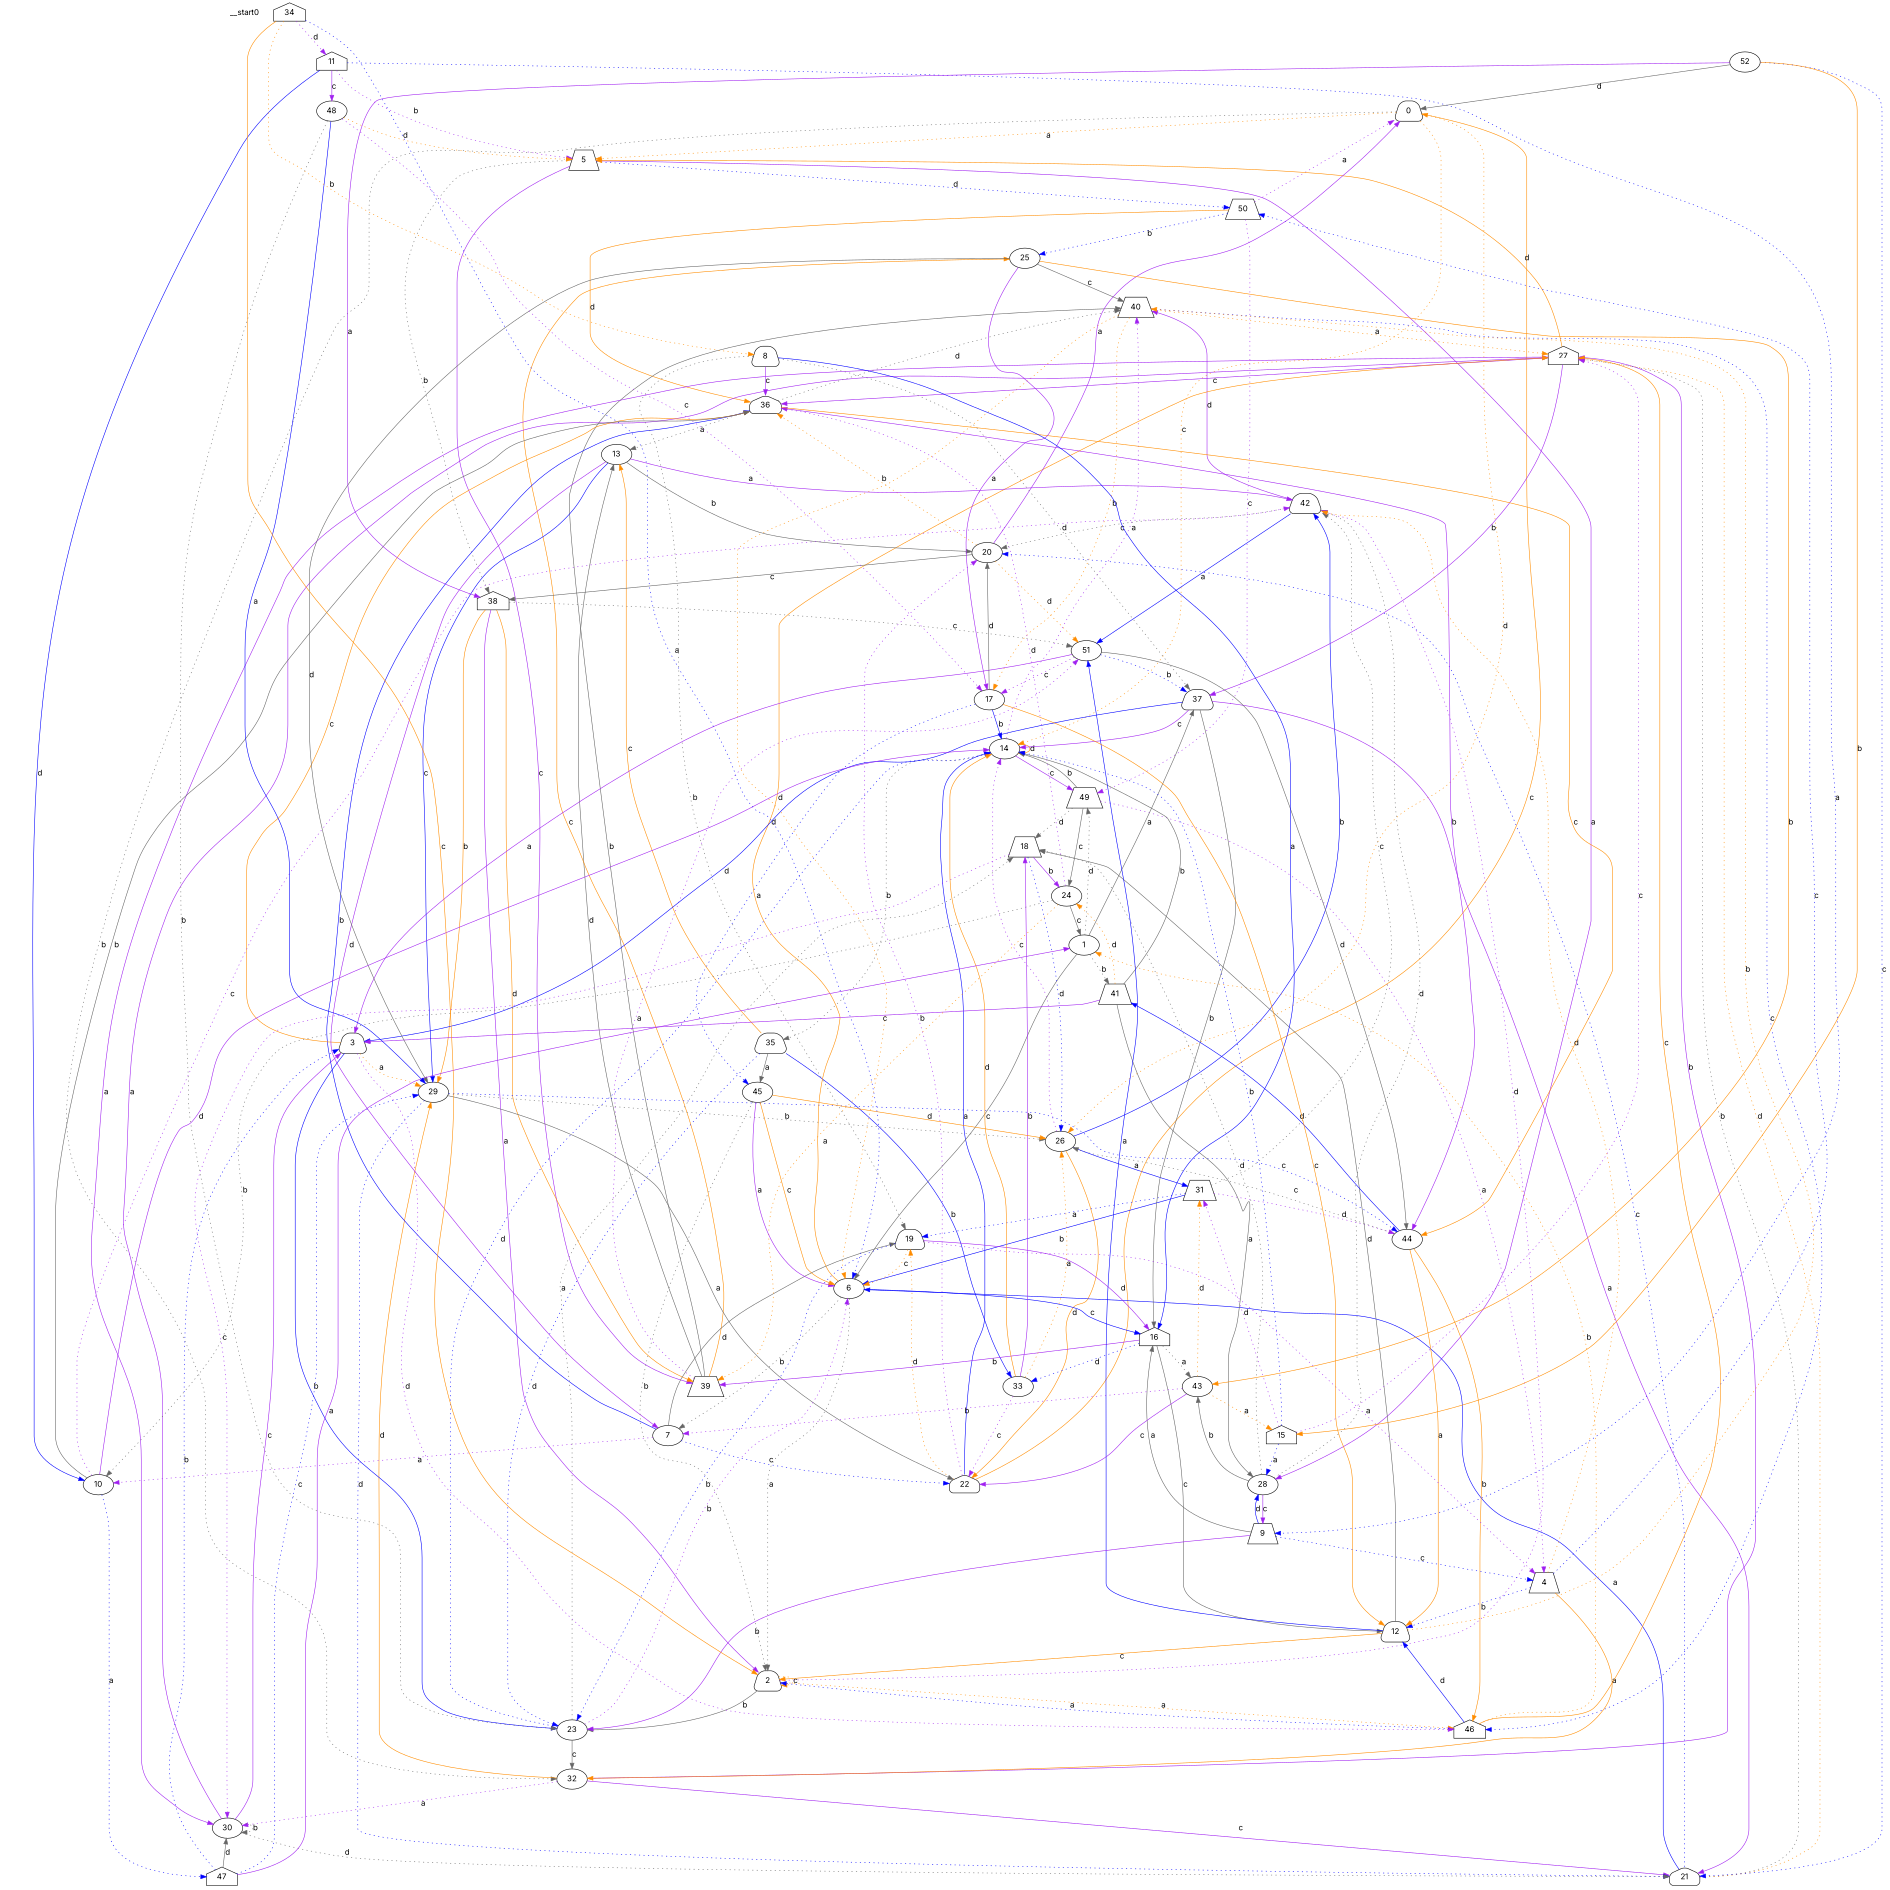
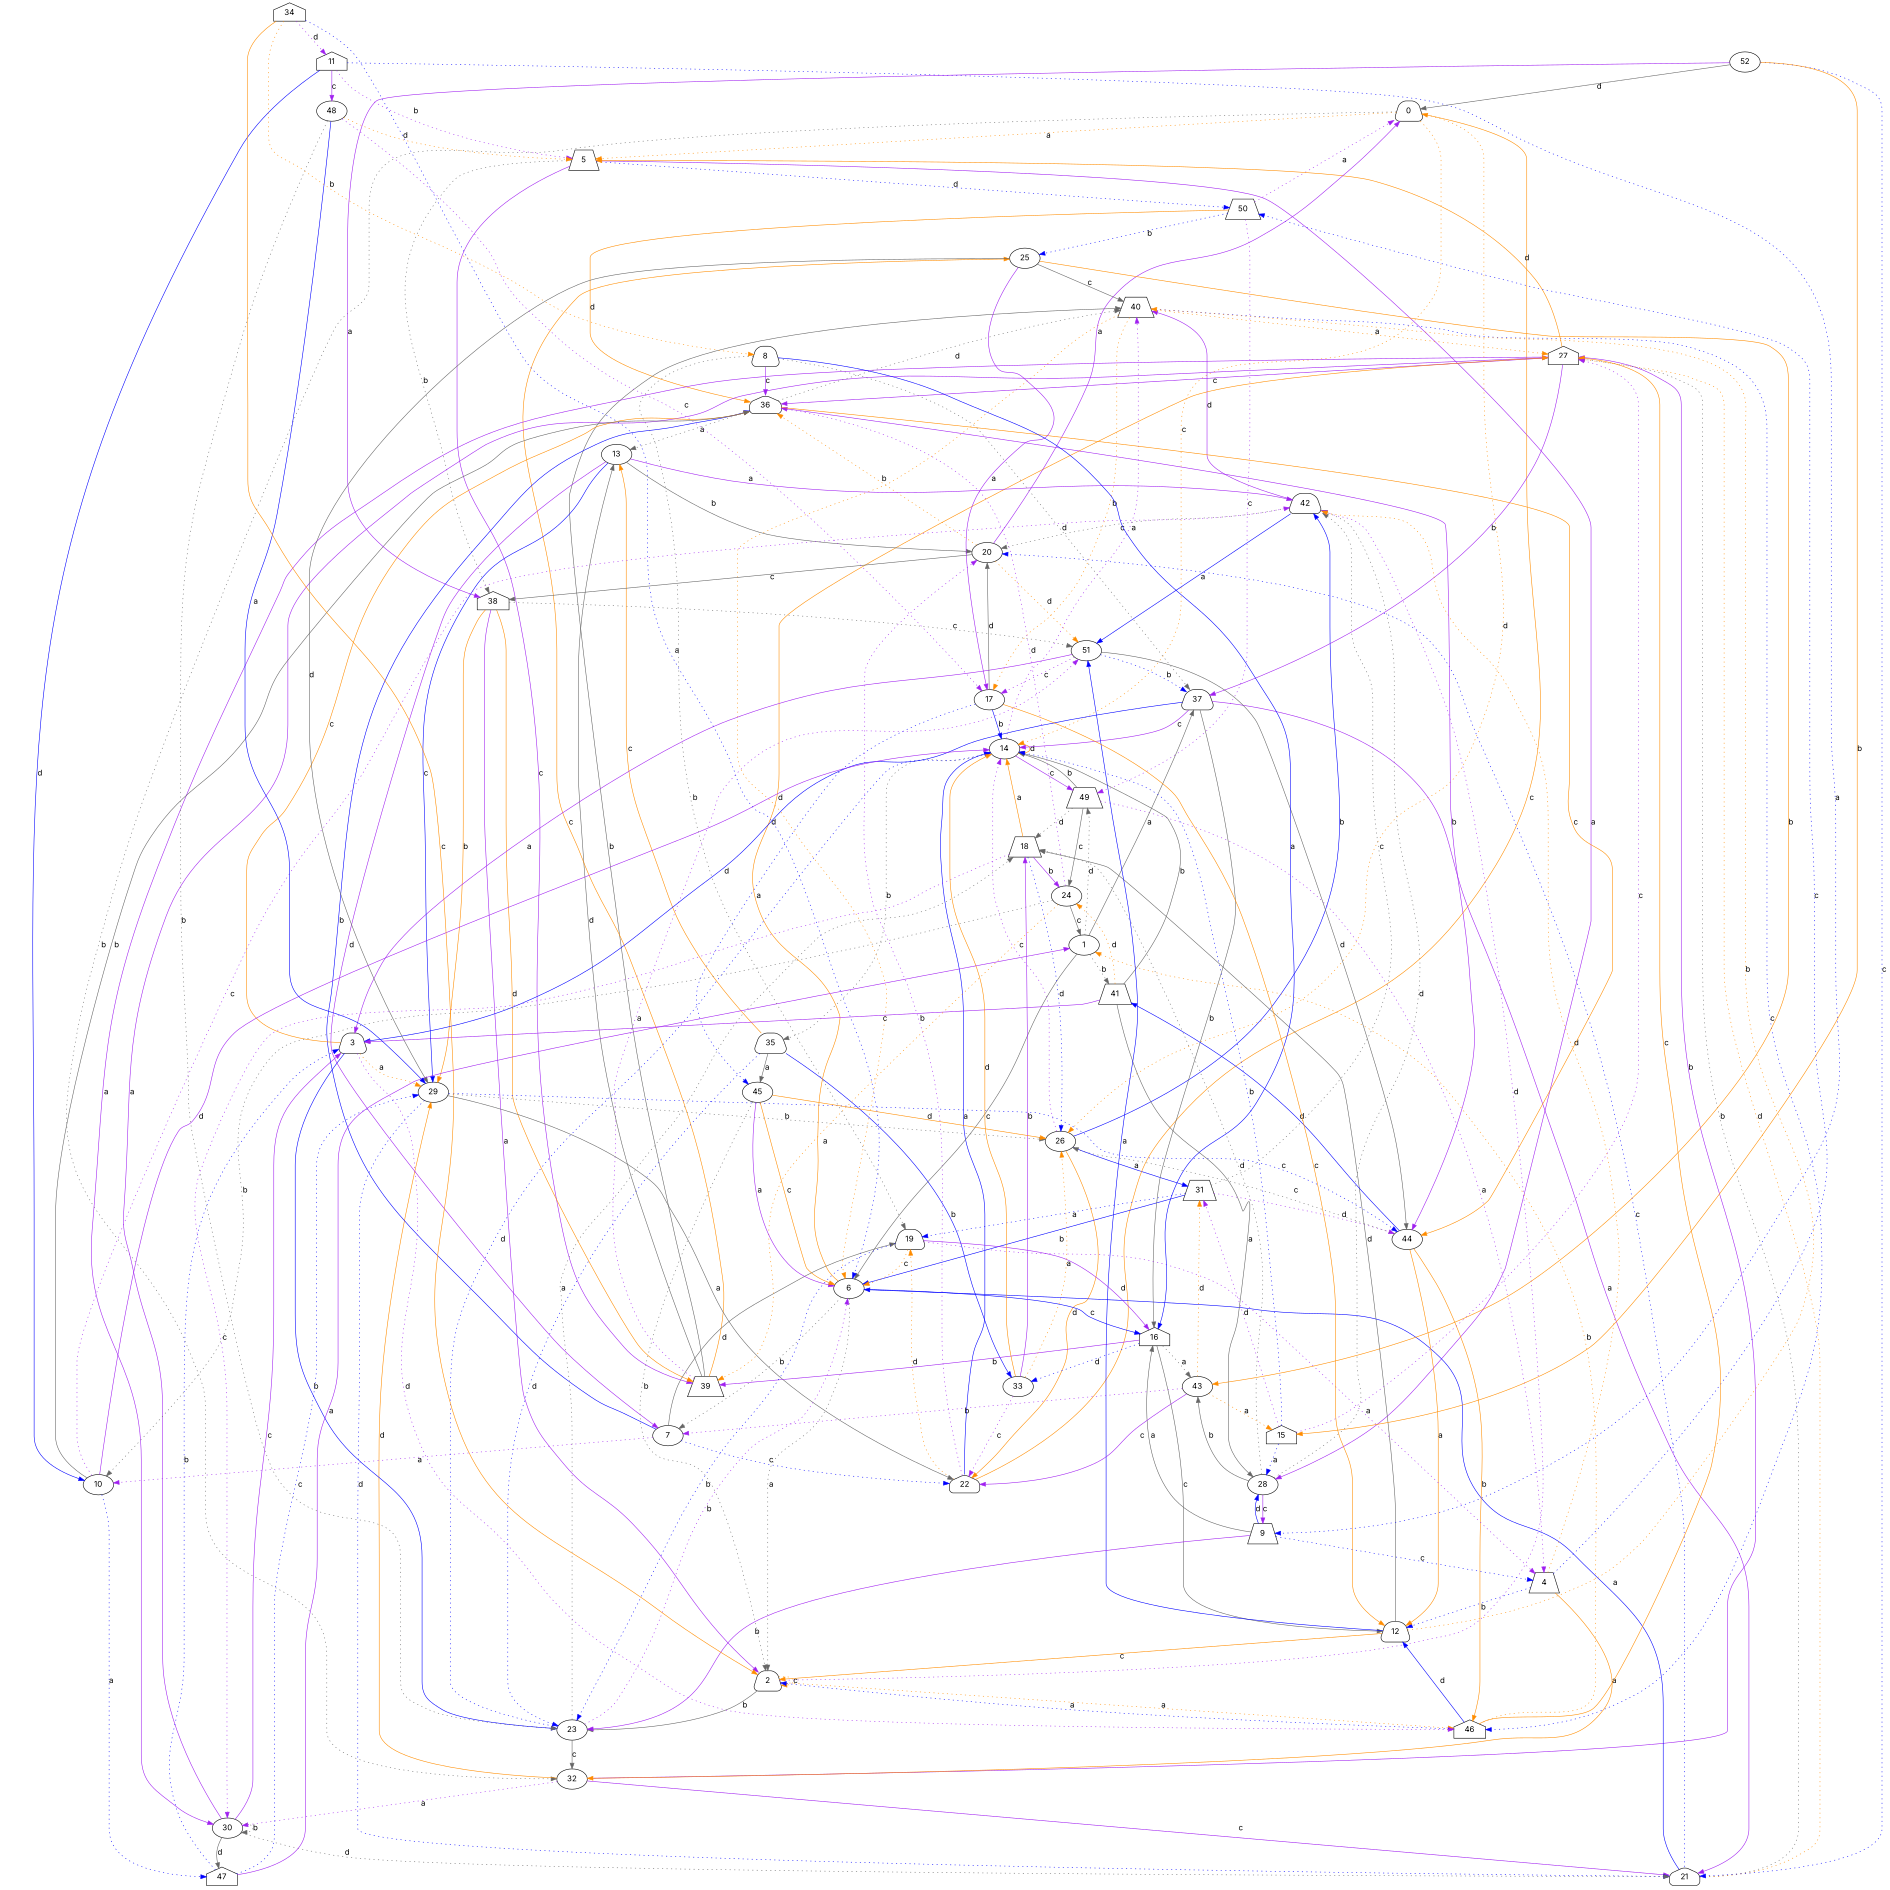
(244, 13) -> none
none -> (1015, 801)
(224, 1856) -> (217, 1850)
